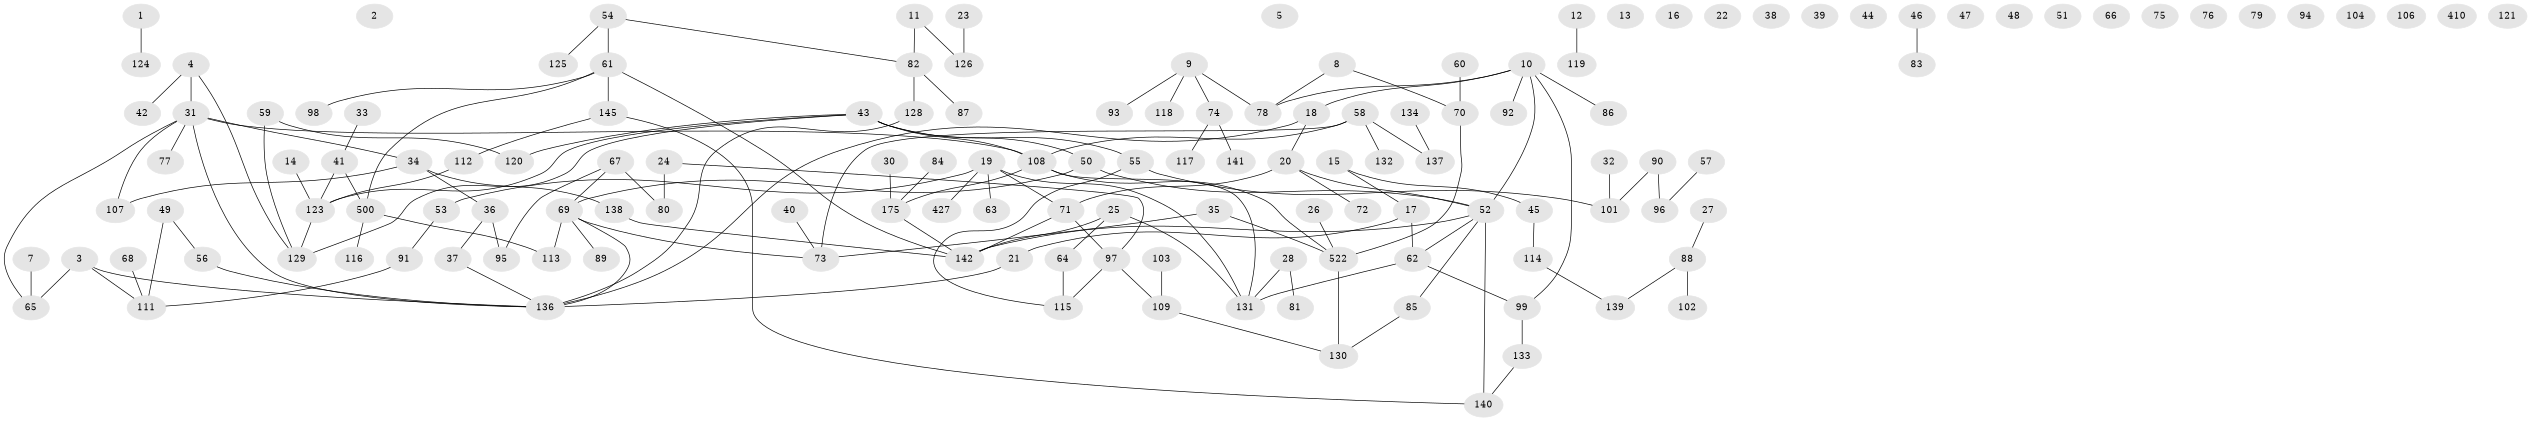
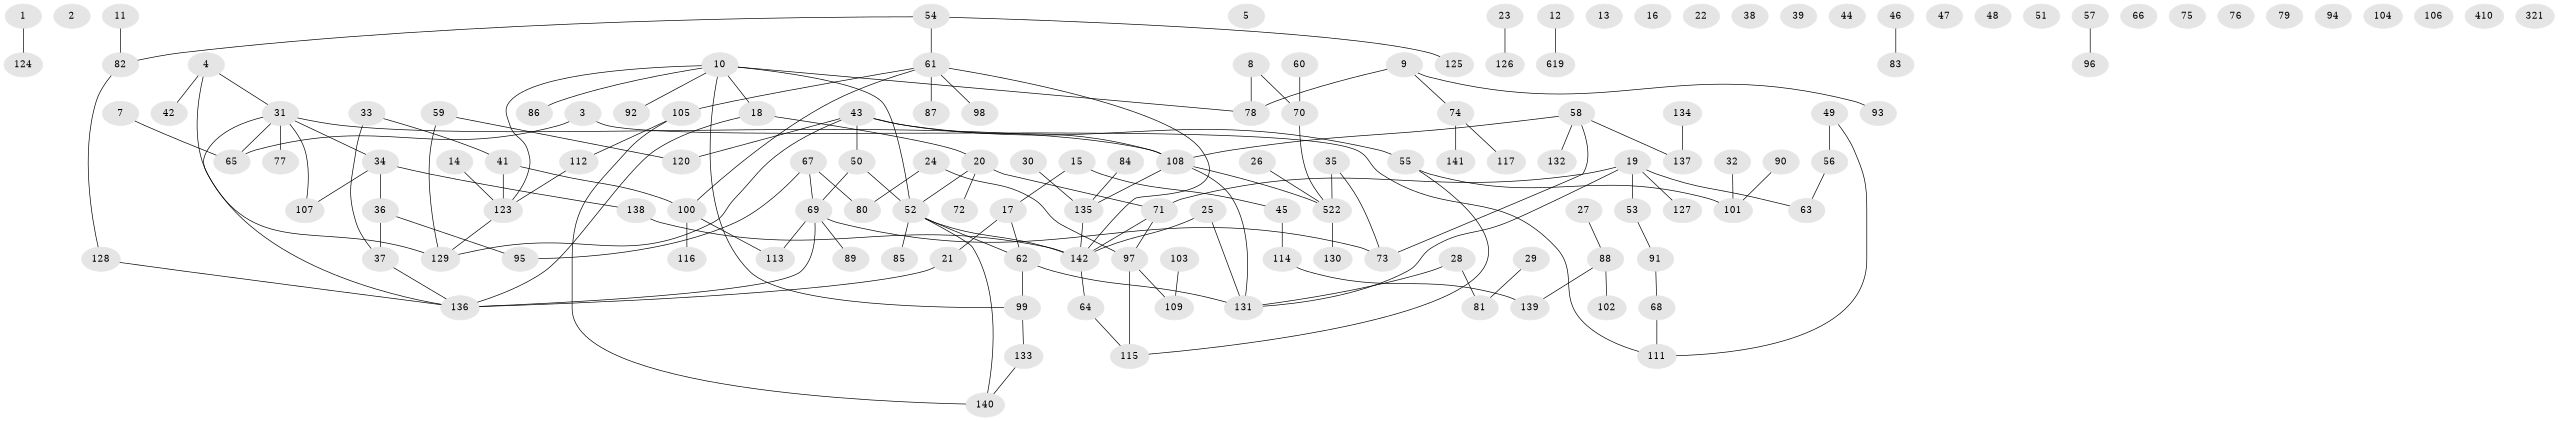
(2508, 16) -> (2535, 16)
(939, 40) -> none
(1577, 65) -> (1556, 65)
(939, 89) -> (931, 89)
(608, 113) -> (681, 113)
(1164, 113) -> none
(582, 146) -> (549, 82)
(1659, 186) -> none
none -> (351, 189)
(366, 211) -> (687, 211)
(790, 211) -> none
(891, 211) -> (1084, 211)
(942, 211) -> (1683, 211)
(1089, 235) -> (1083, 284)
none -> (1531, 259)
(309, 295) -> none
(262, 296) -> (1656, 284)
(370, 296) -> (1818, 186)
(1250, 332) -> none
(1376, 332) -> none
